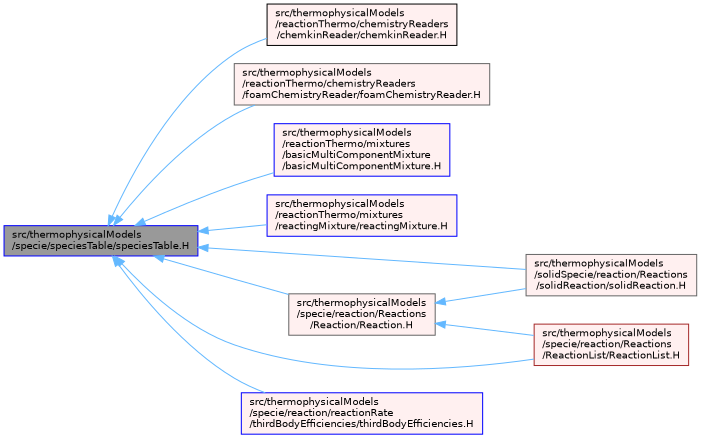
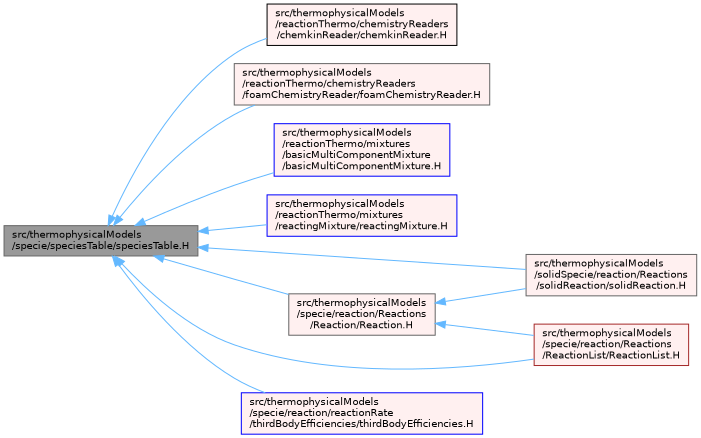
(101, 241) -> (101, 241)
